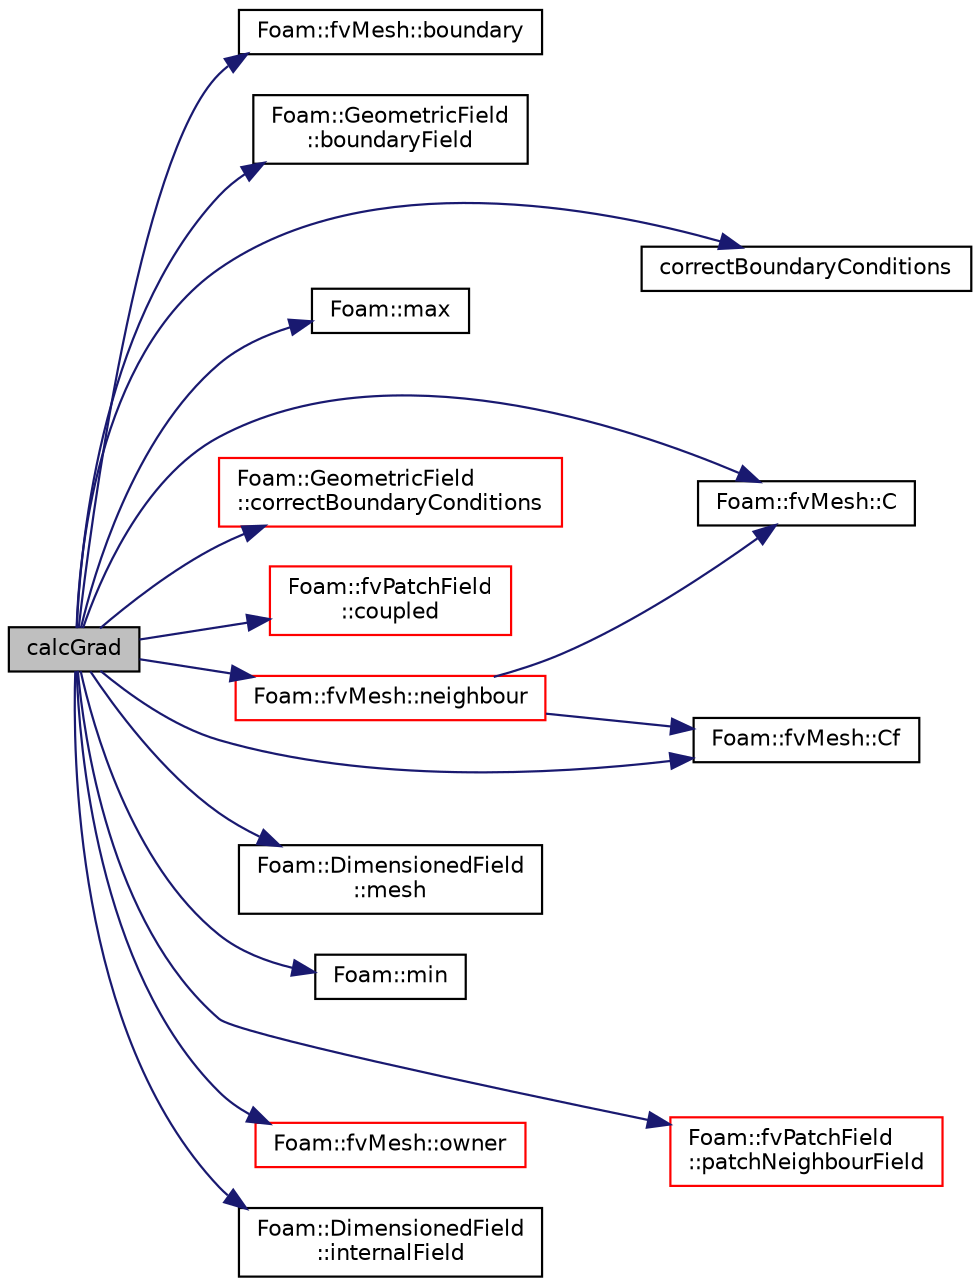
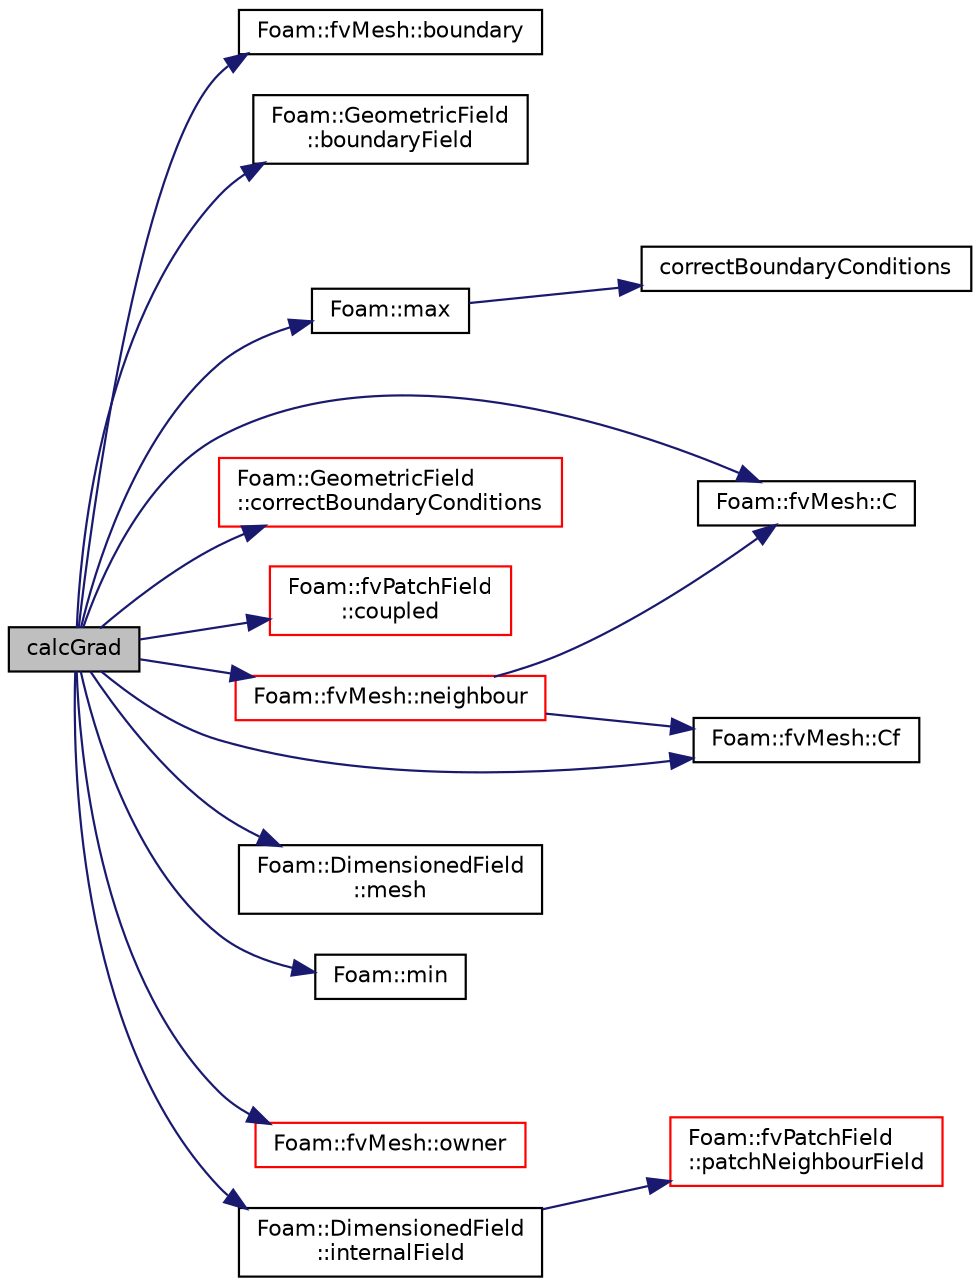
(271, 241) -> (544, 295)
(246, 1029) -> (595, 1198)
